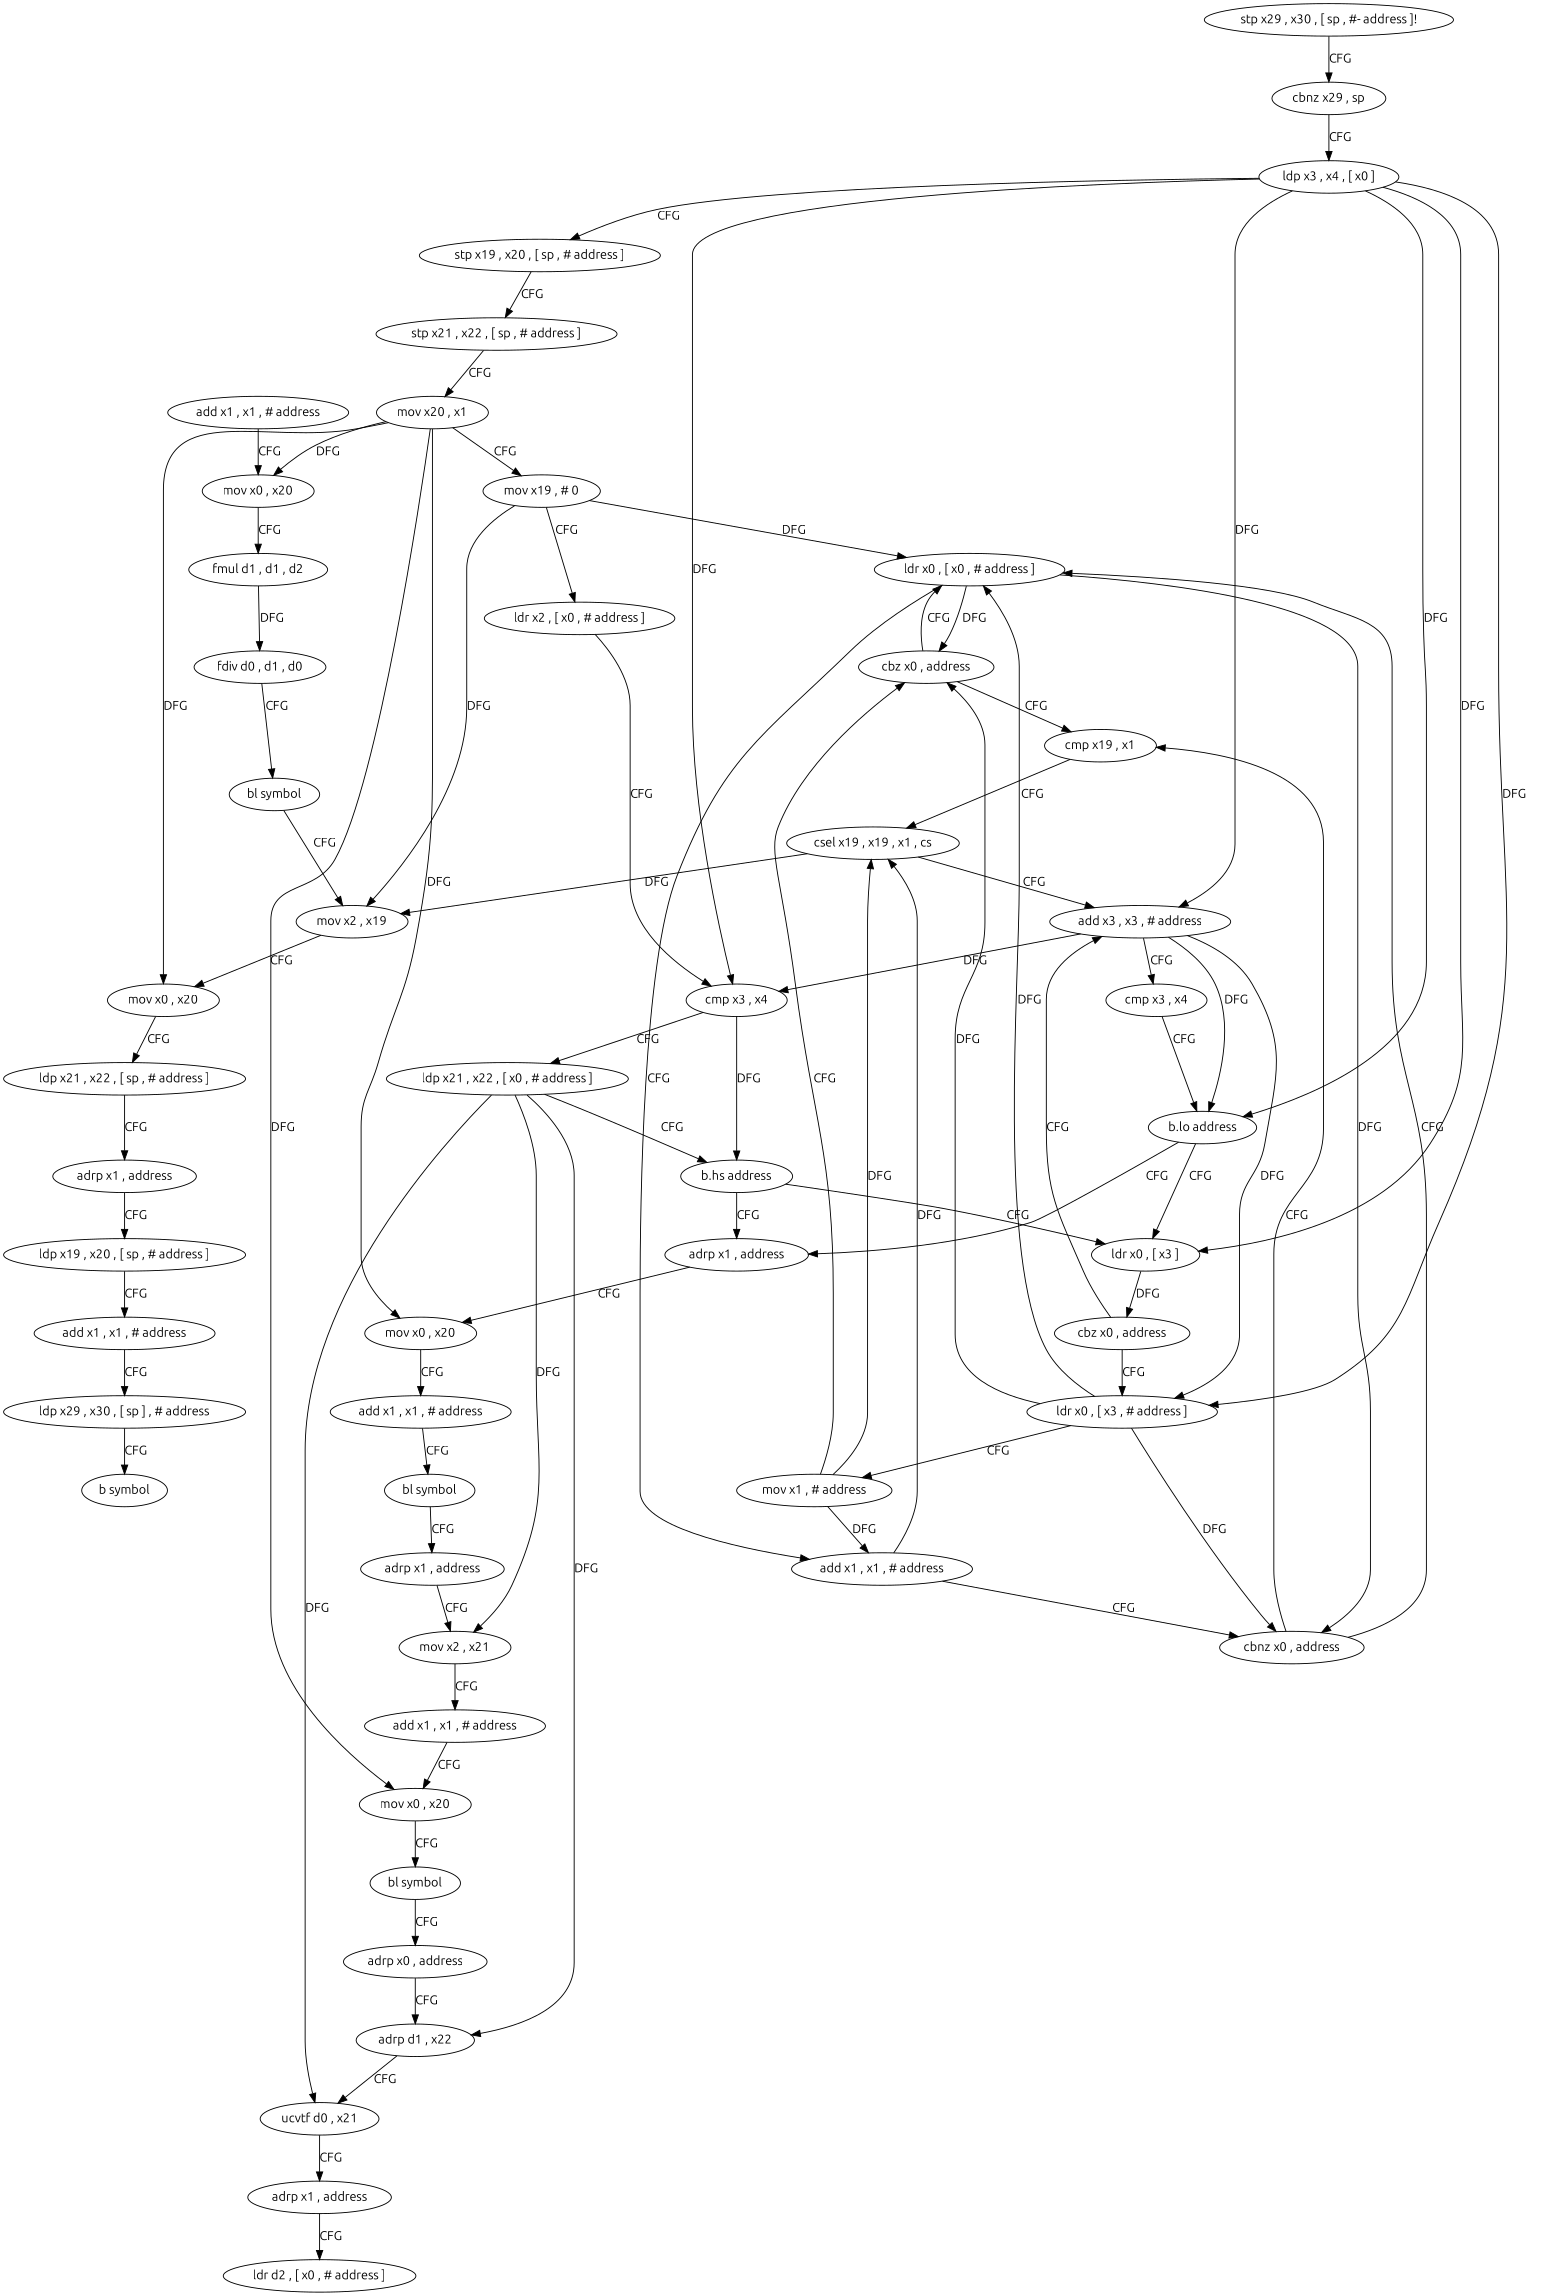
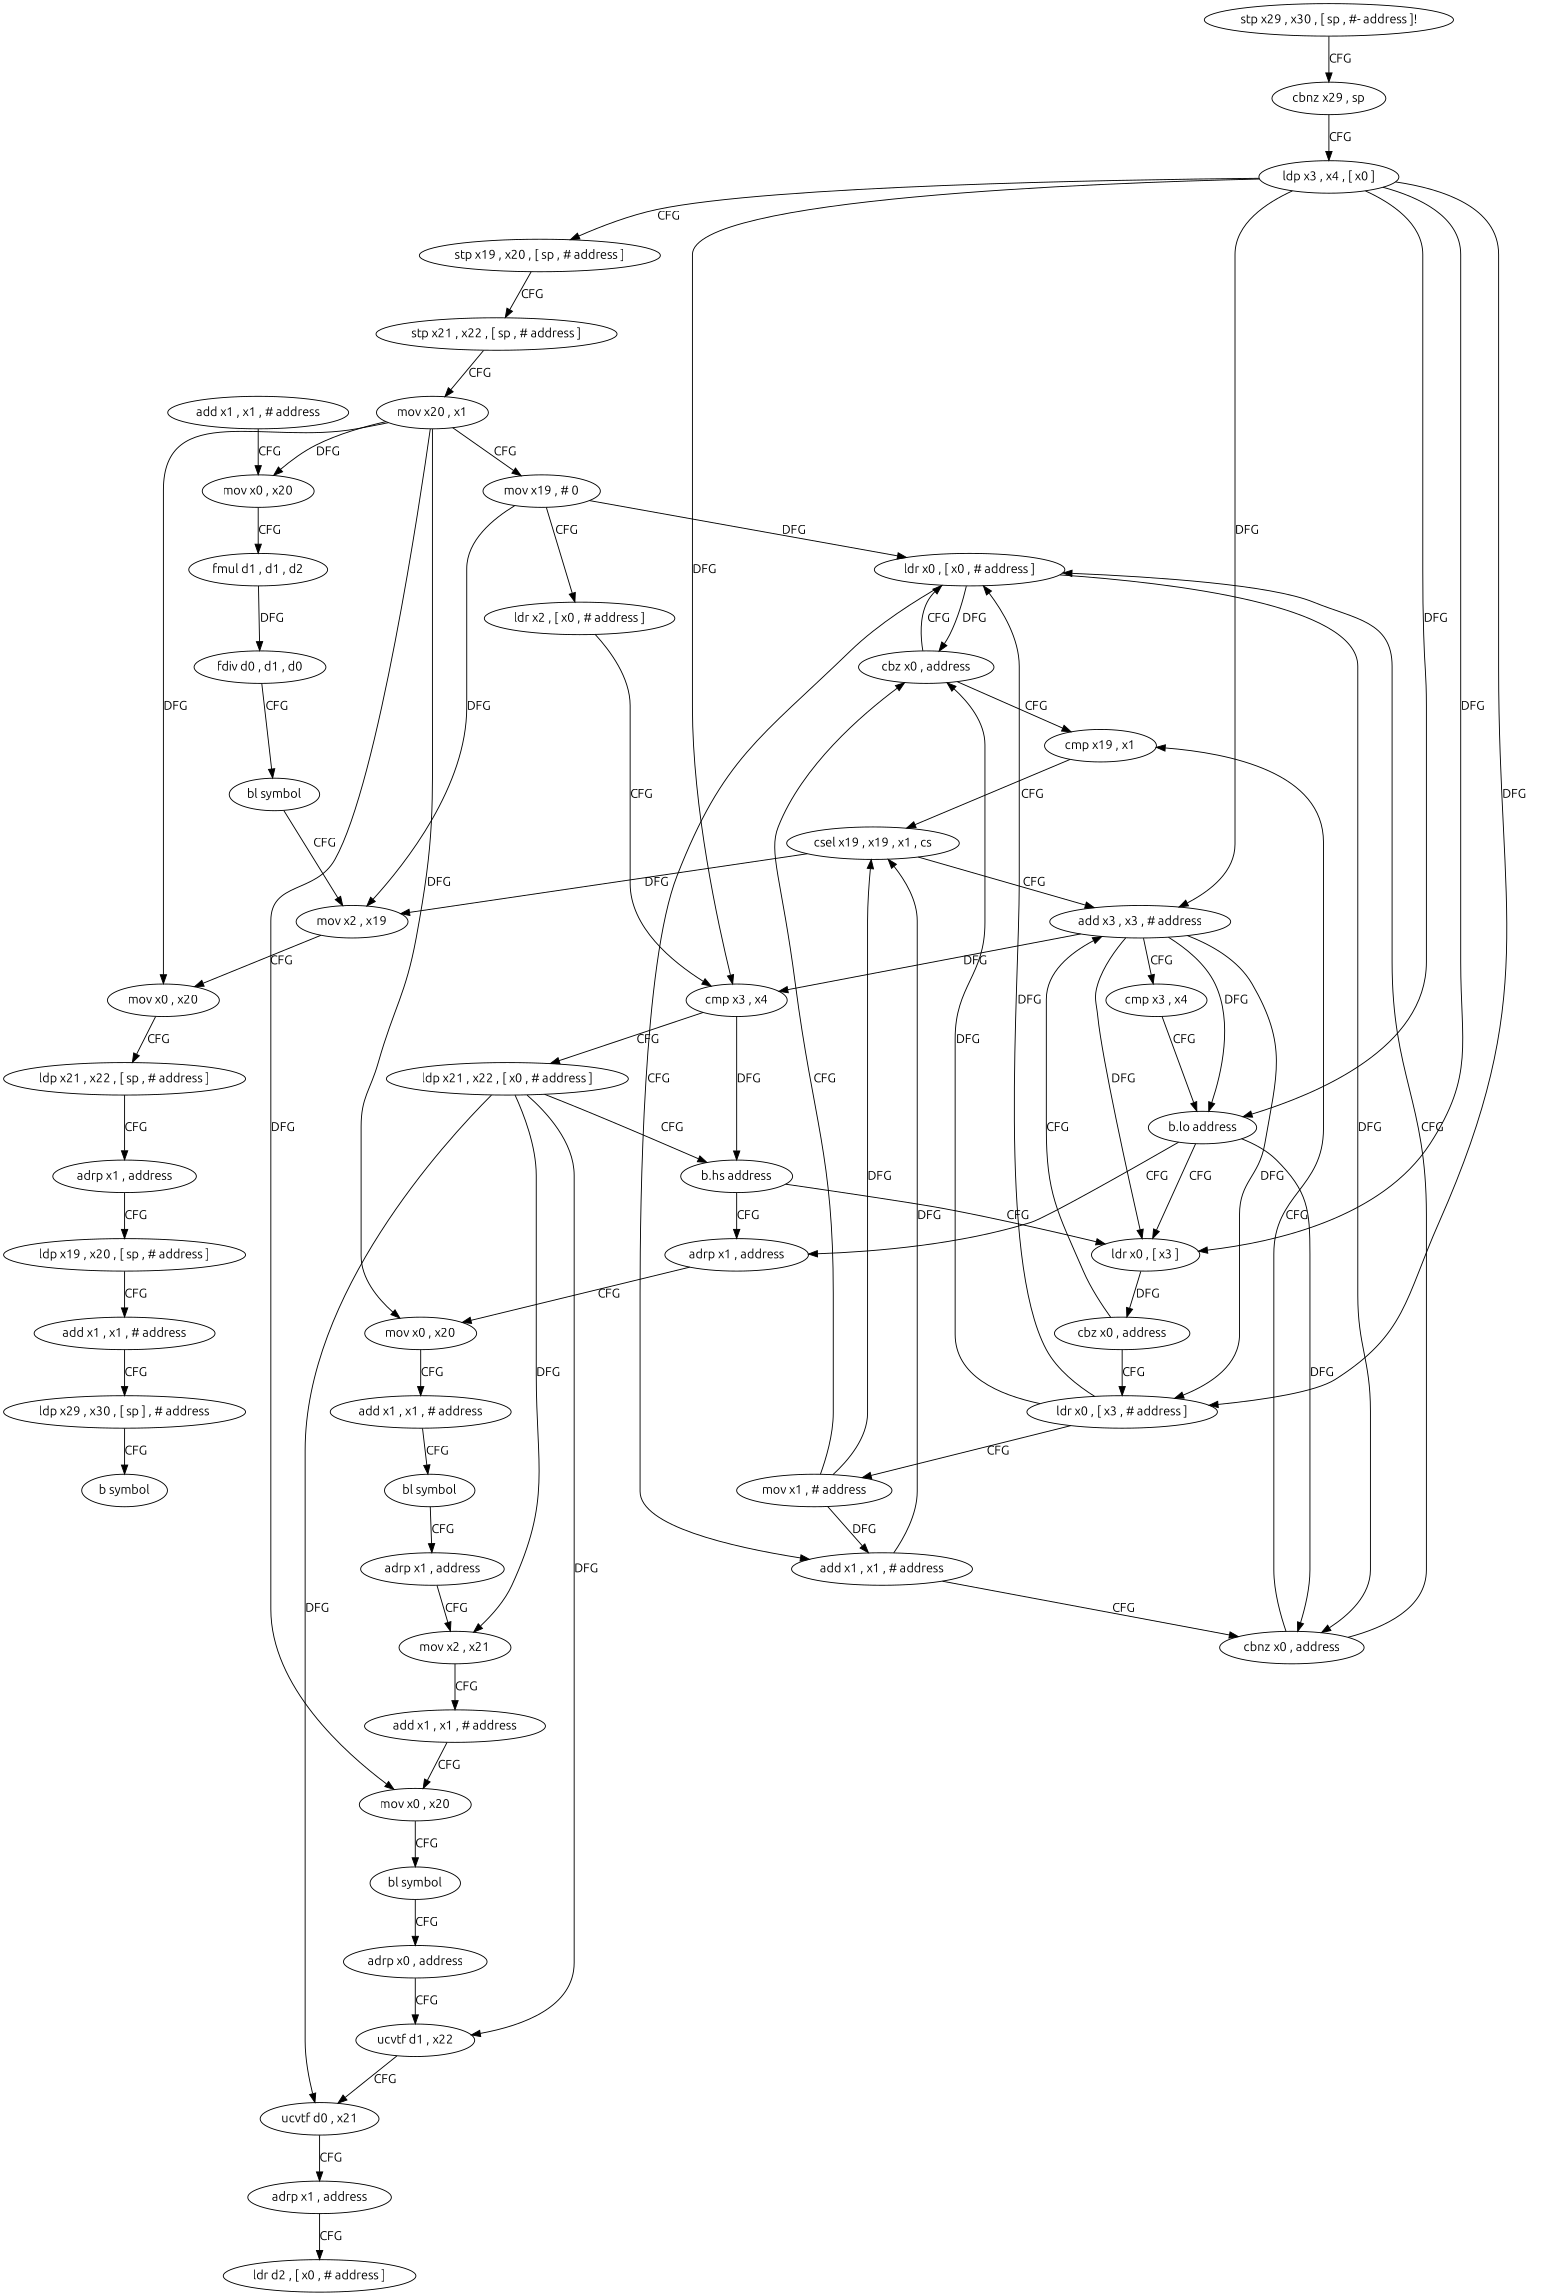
none -> (1108, 1081)
(1197, 1529) -> (1310, 1366)
(415, 2040) -> (415, 2040)
